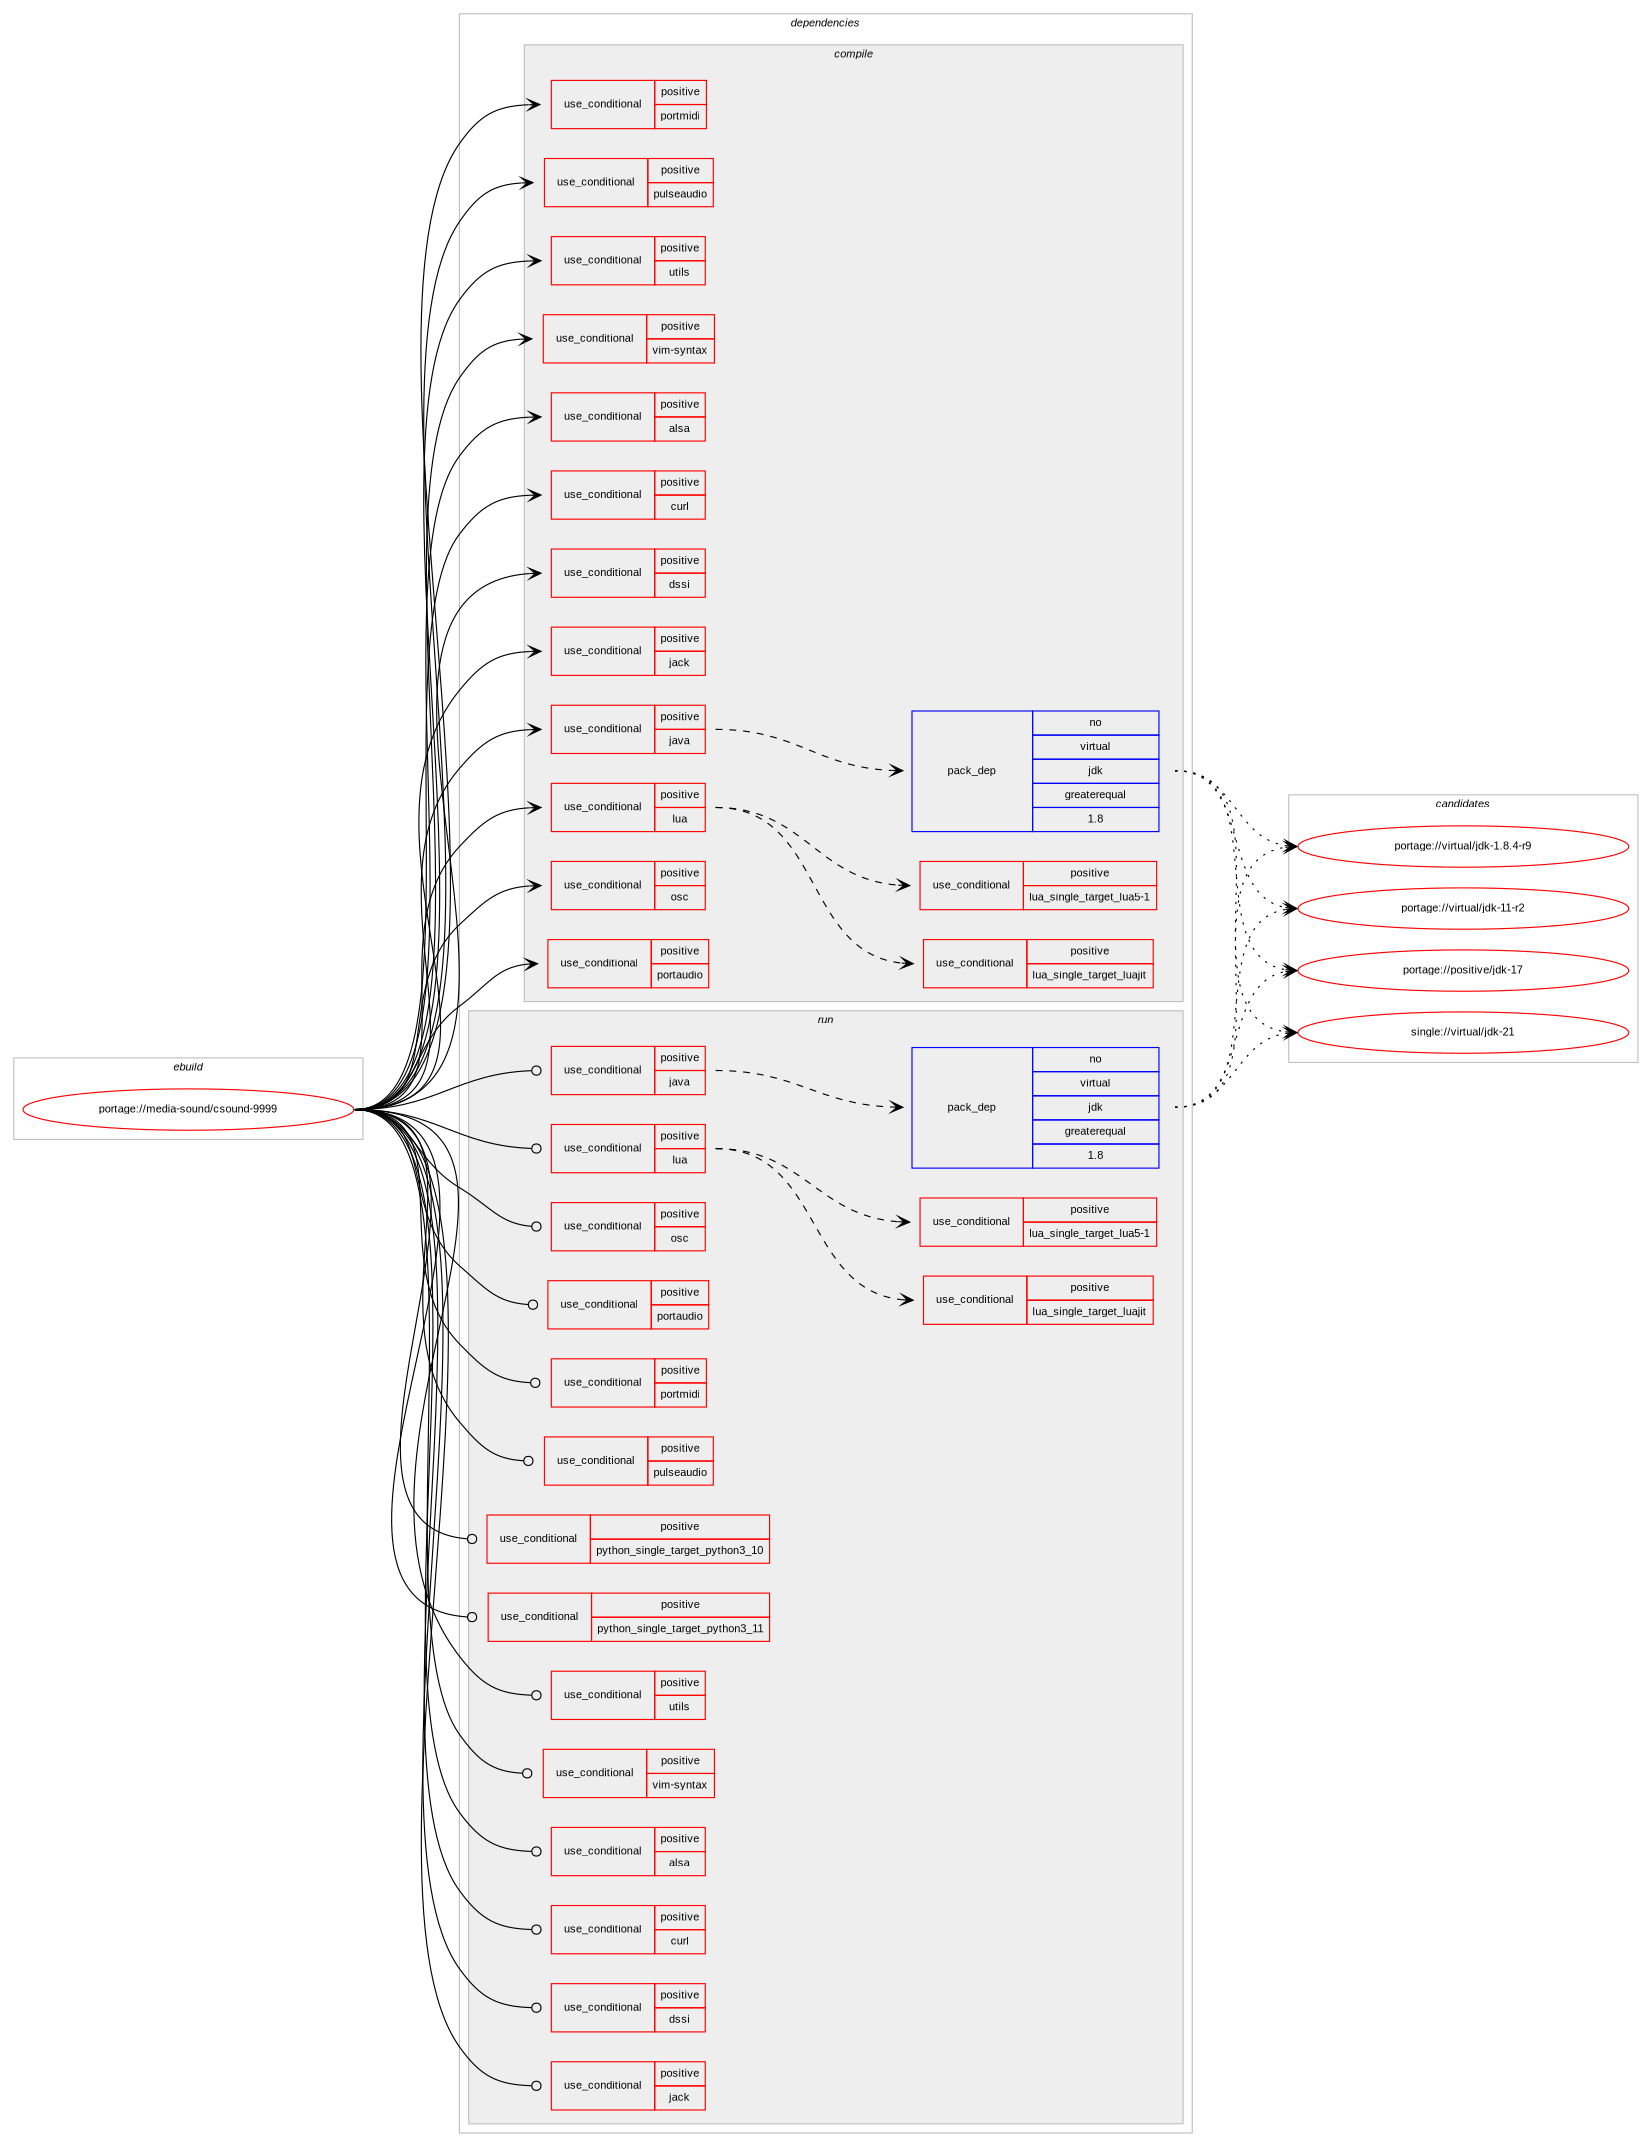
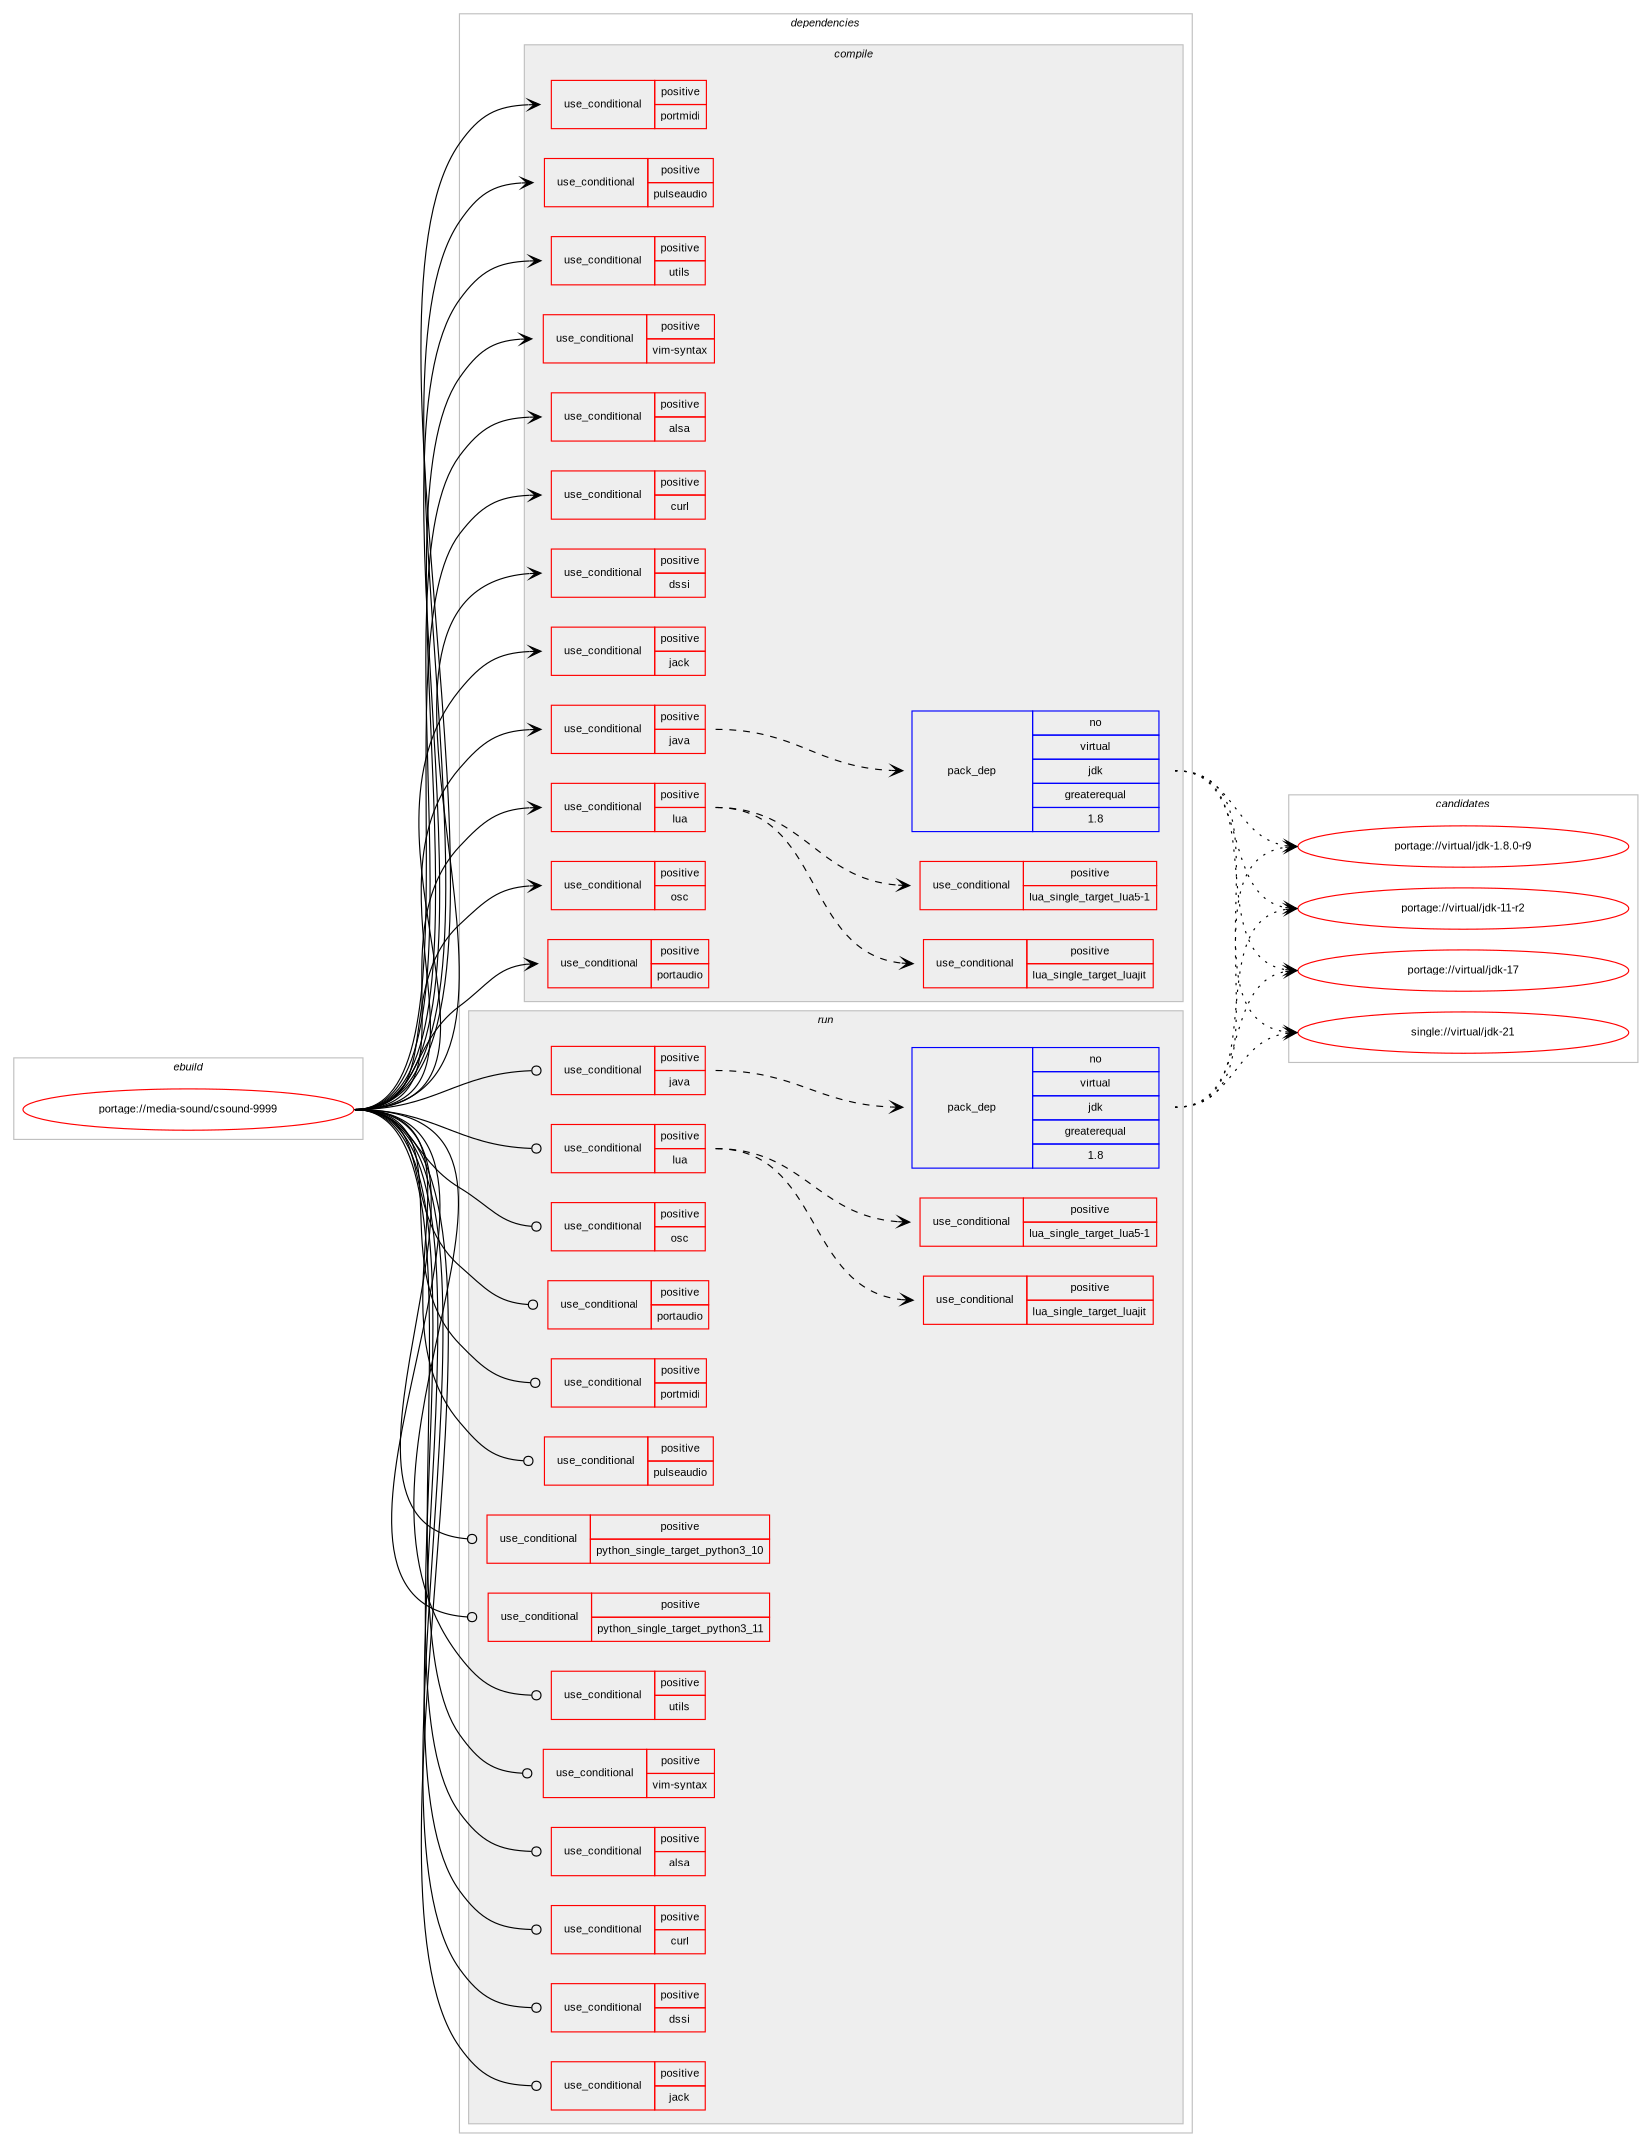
(1463, 847) -> (1463, 847)
(1463, 971) -> (1463, 971)
